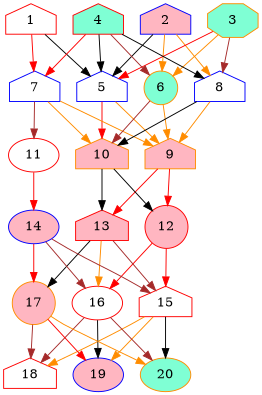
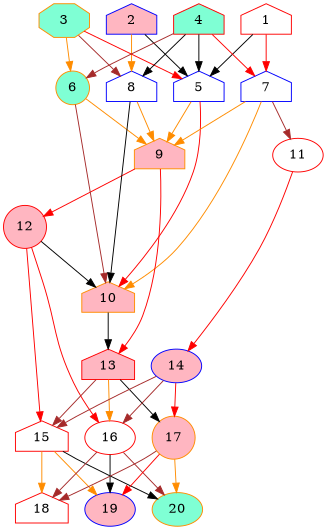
(164, 48) -> none
(130, 186) -> (65, 261)
